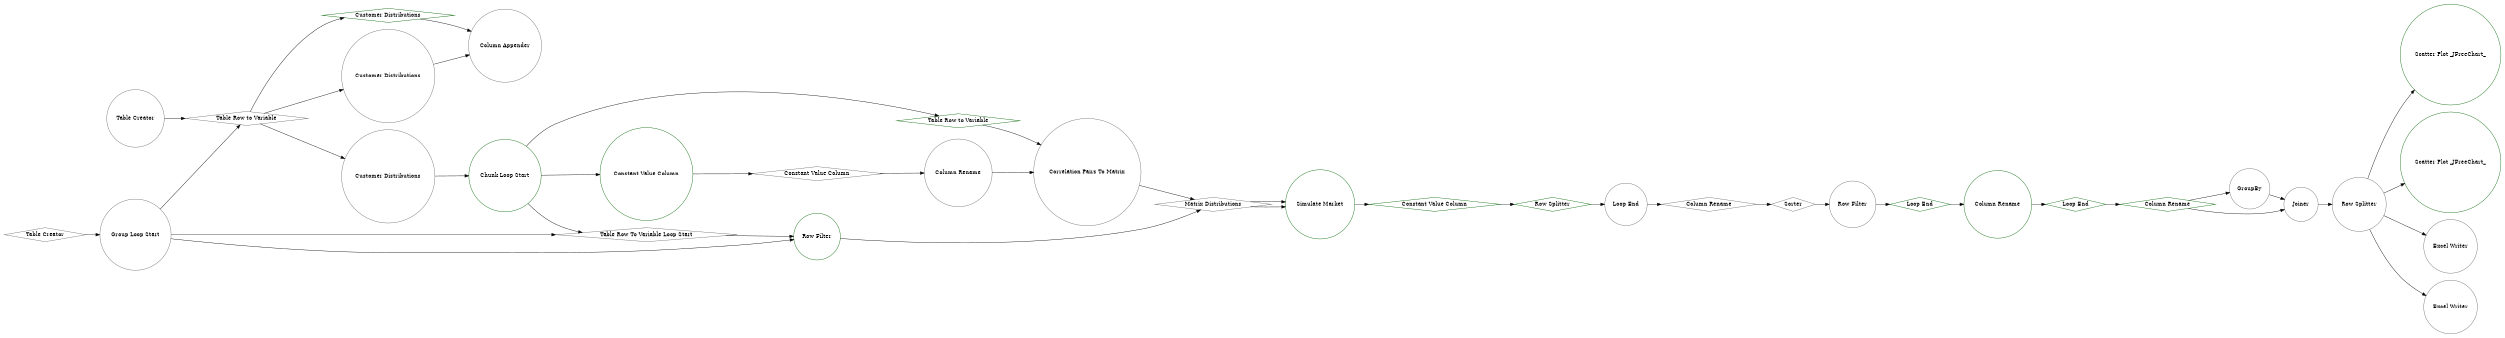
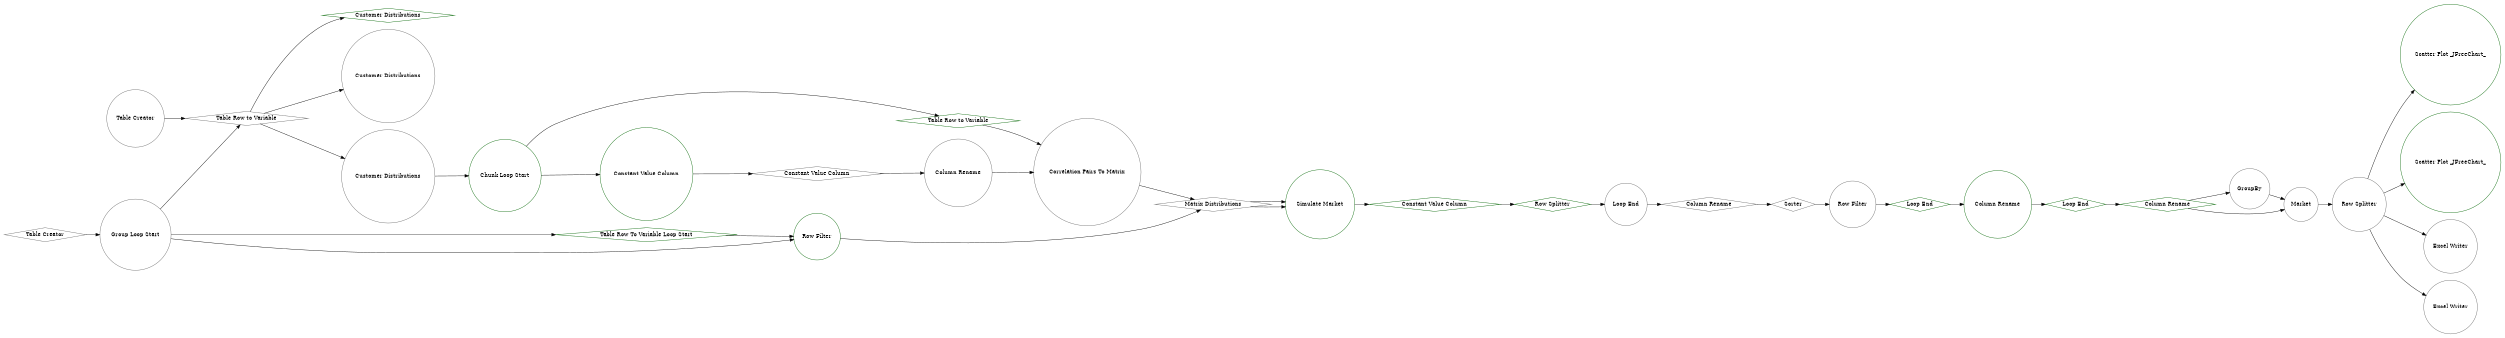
(505, 46) -> none
(2301, 204) -> (2301, 204)
(551, 222) -> none
(646, 235) -> (646, 235)
